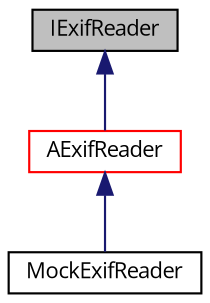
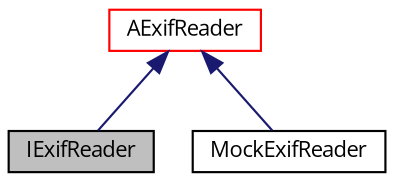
(105, 102) -> (126, 99)
